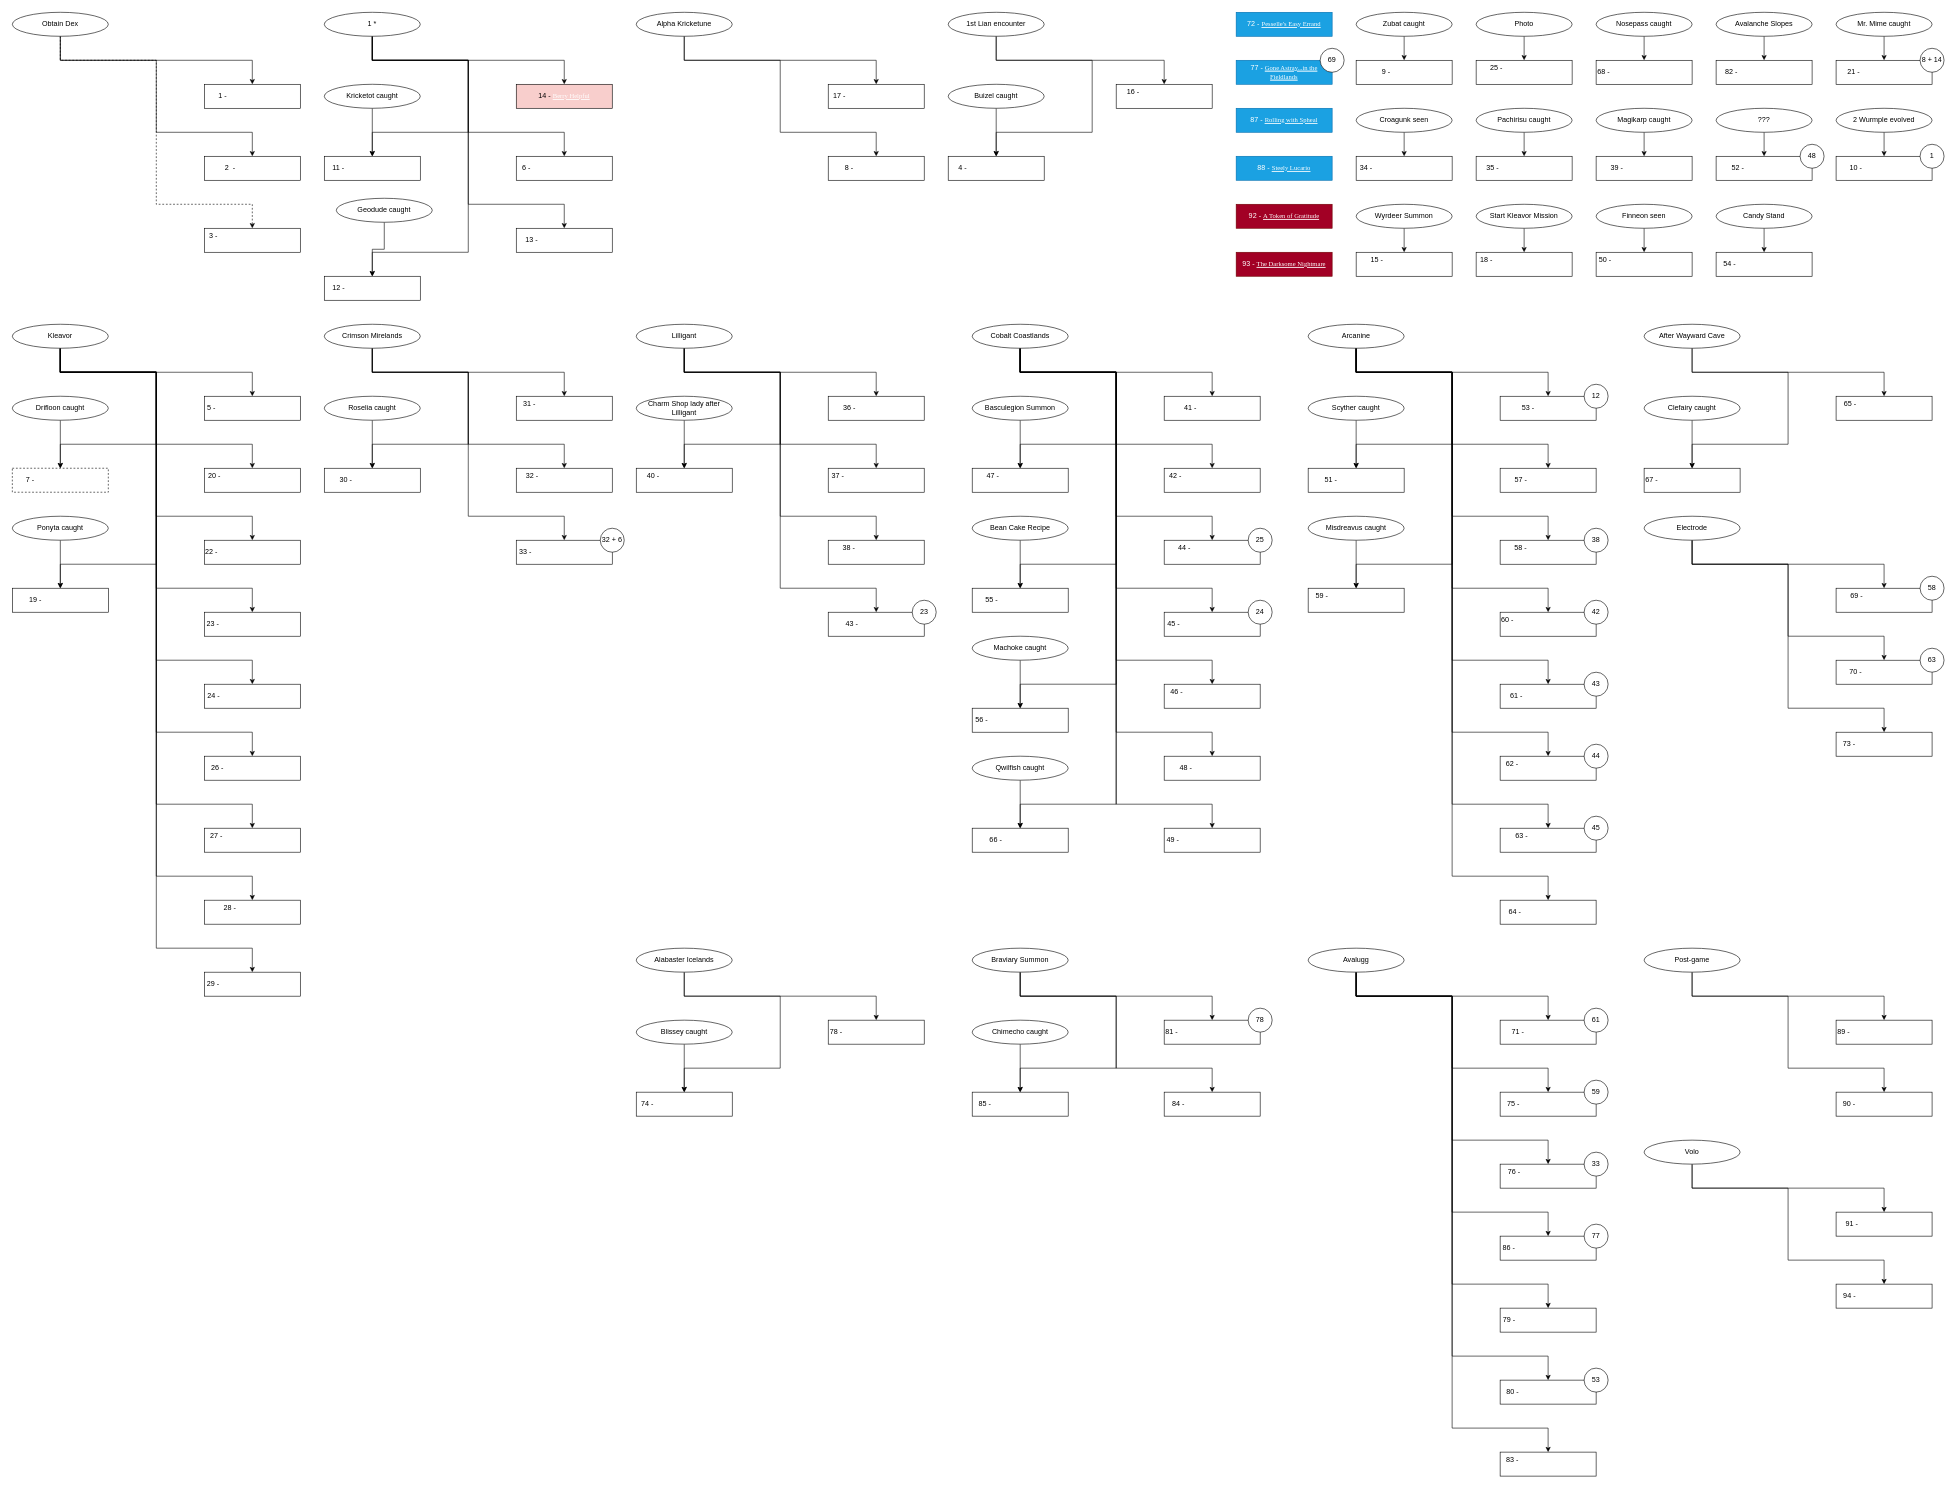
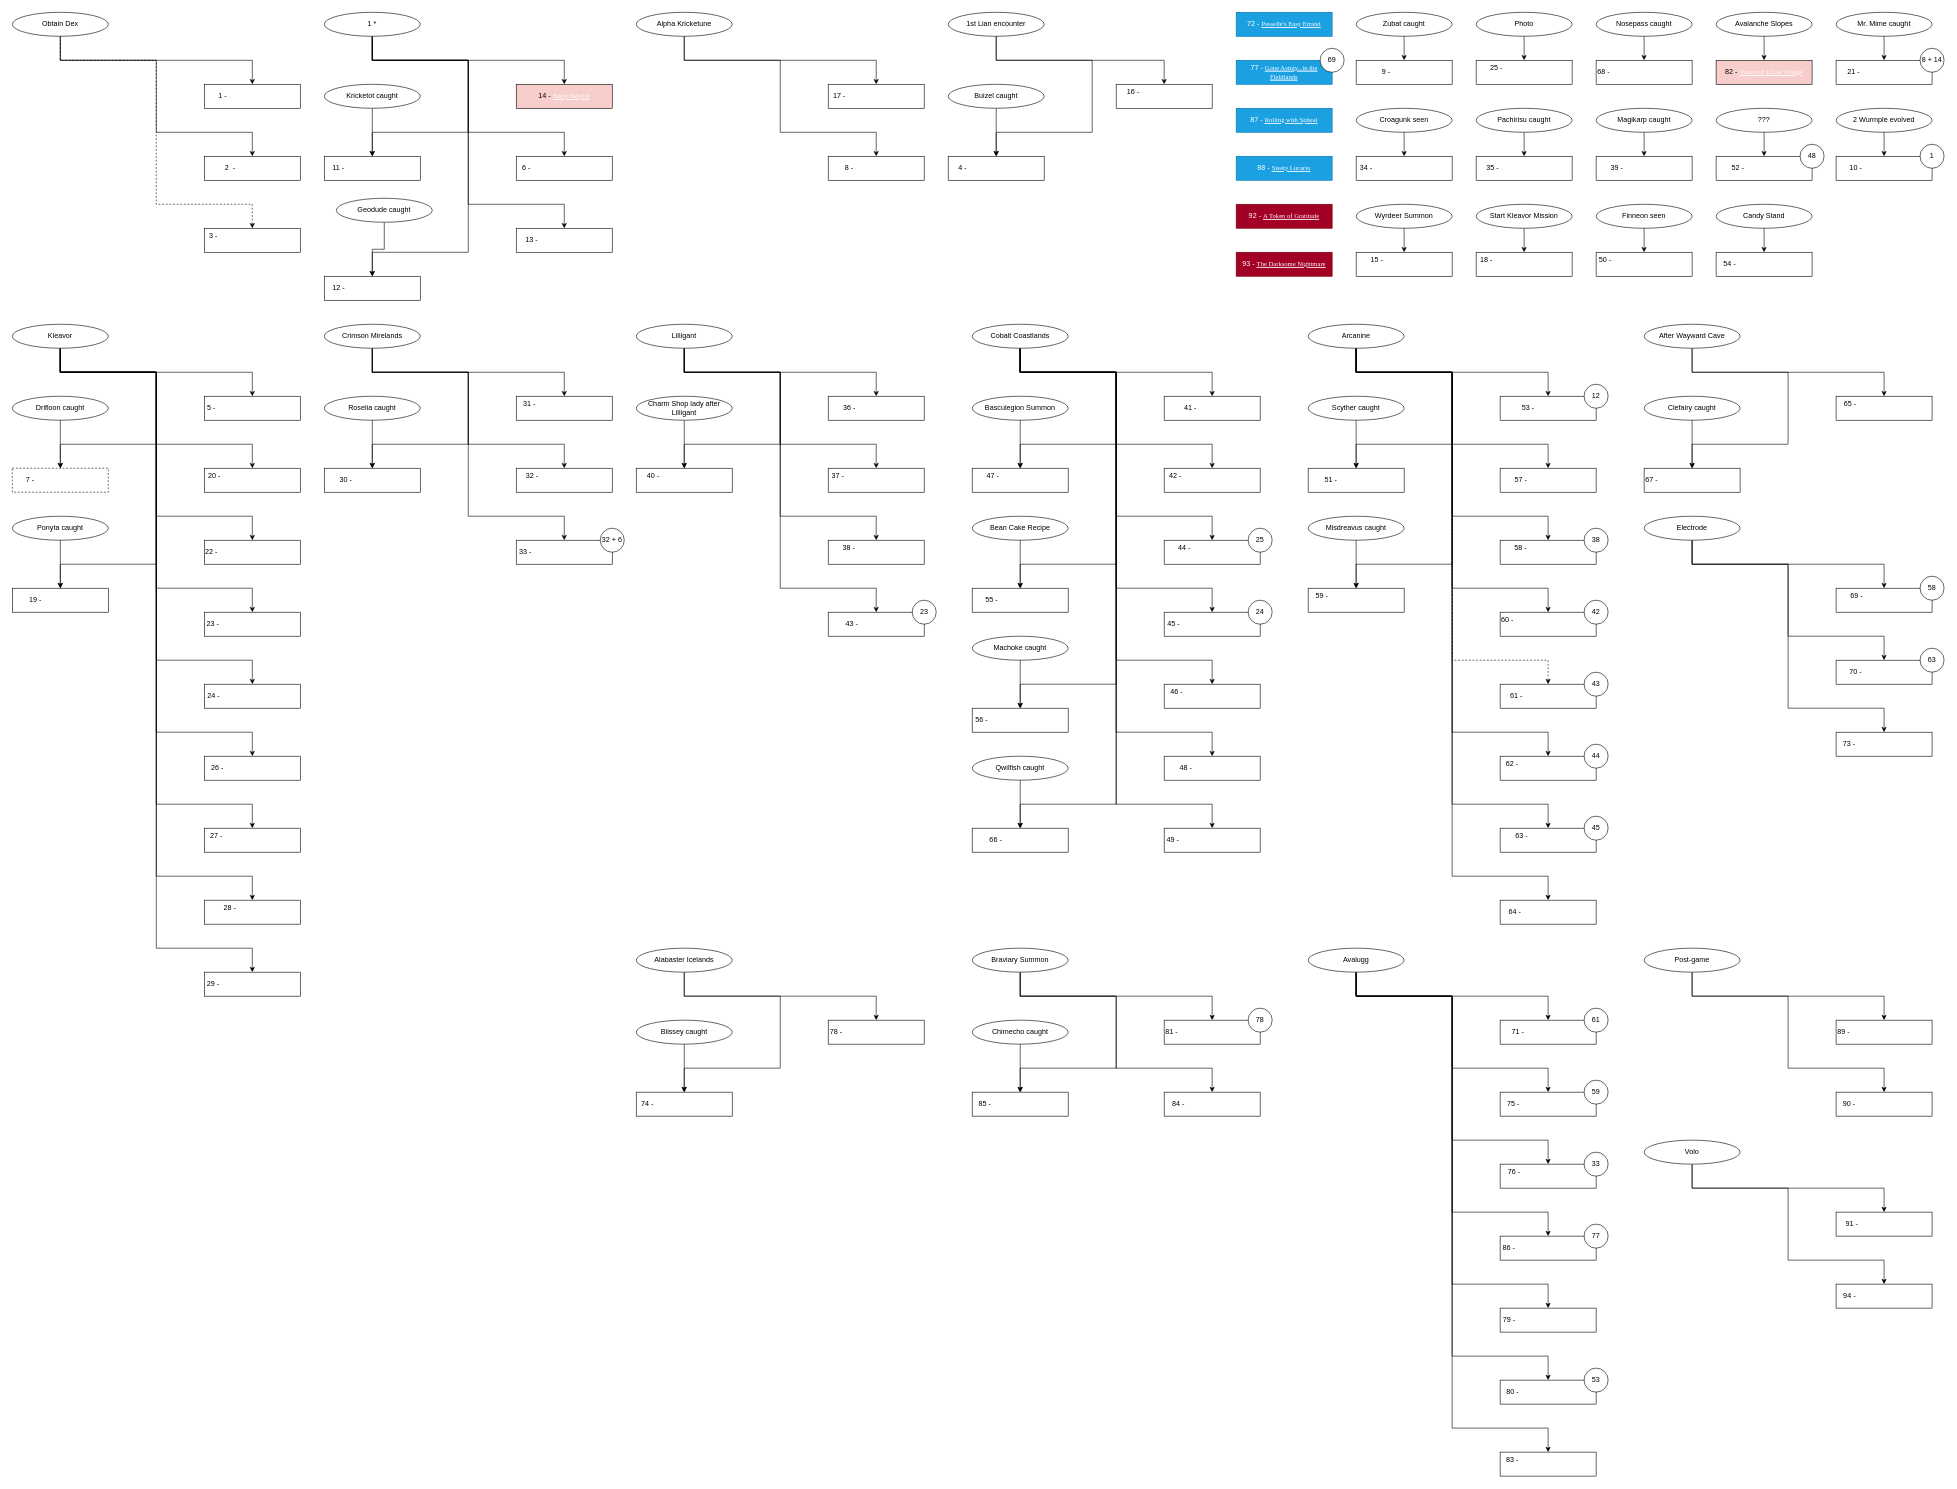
(1764, 72) -> (1764, 72)
(1510, 660) -> (1510, 660)
